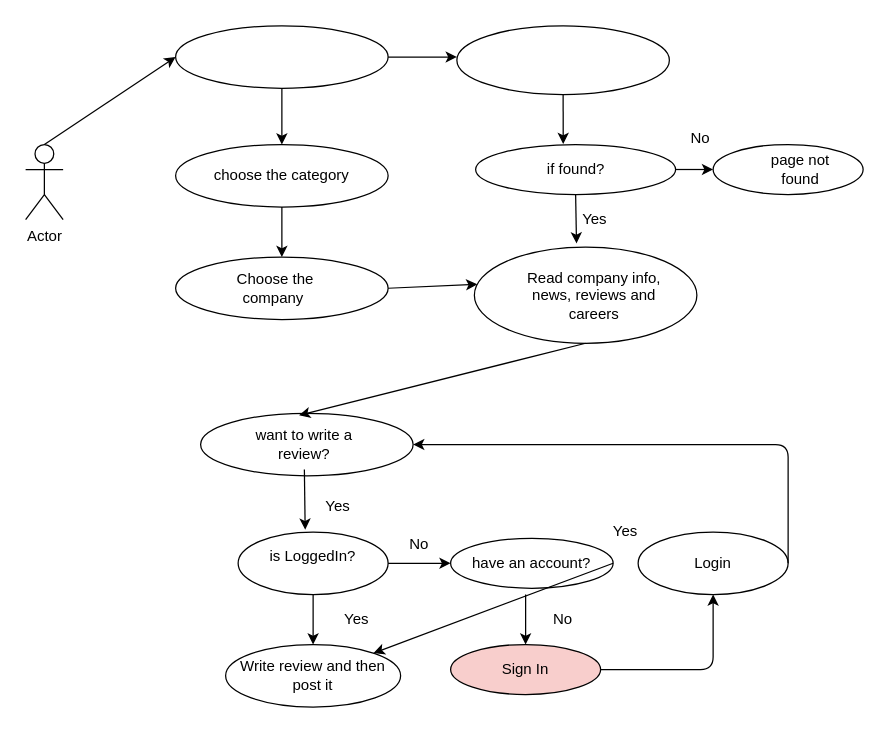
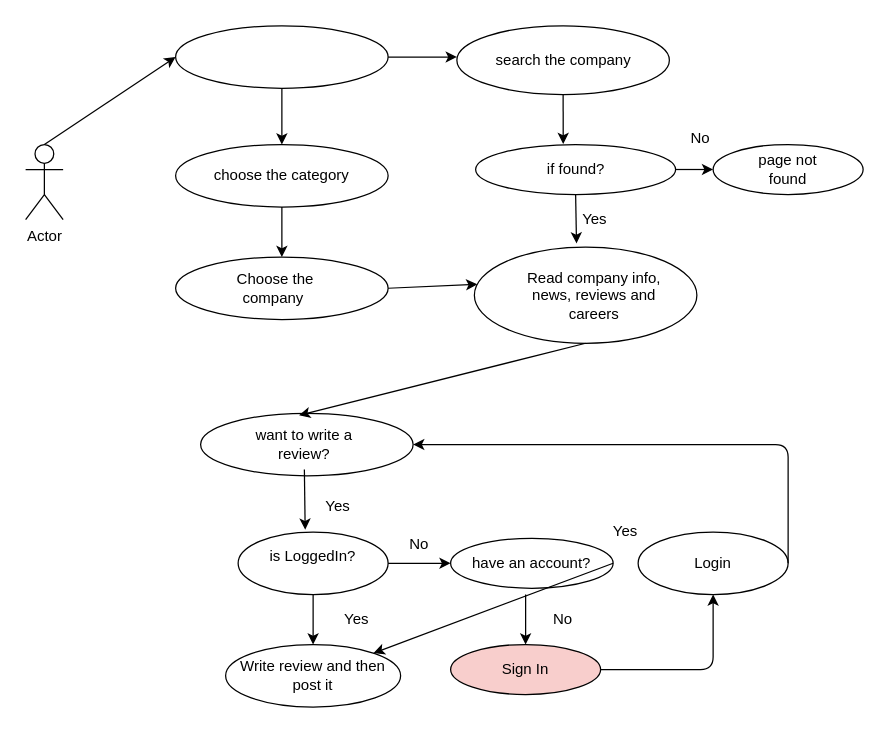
none -> (563, 60)
(801, 169) -> (788, 169)
